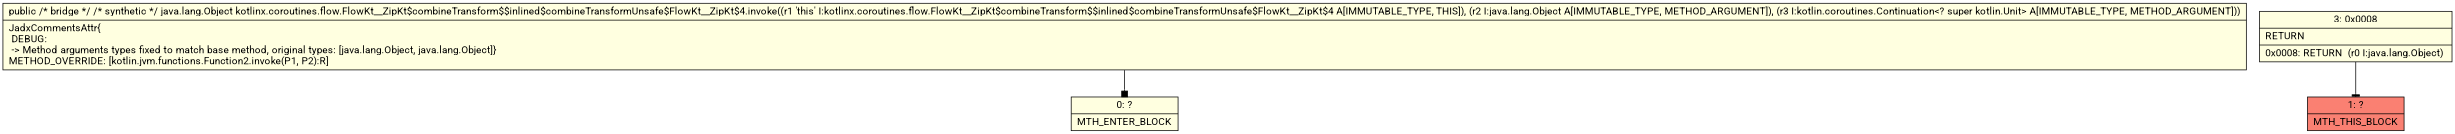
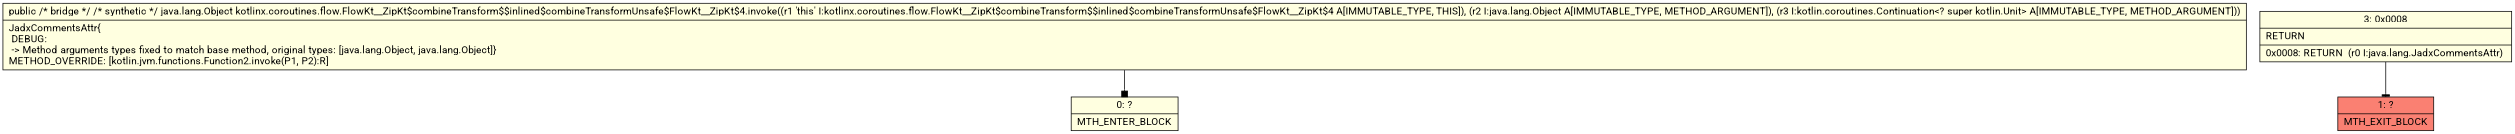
(2356, 53) -> (2386, 53)
(2356, 122) -> (2386, 122)
